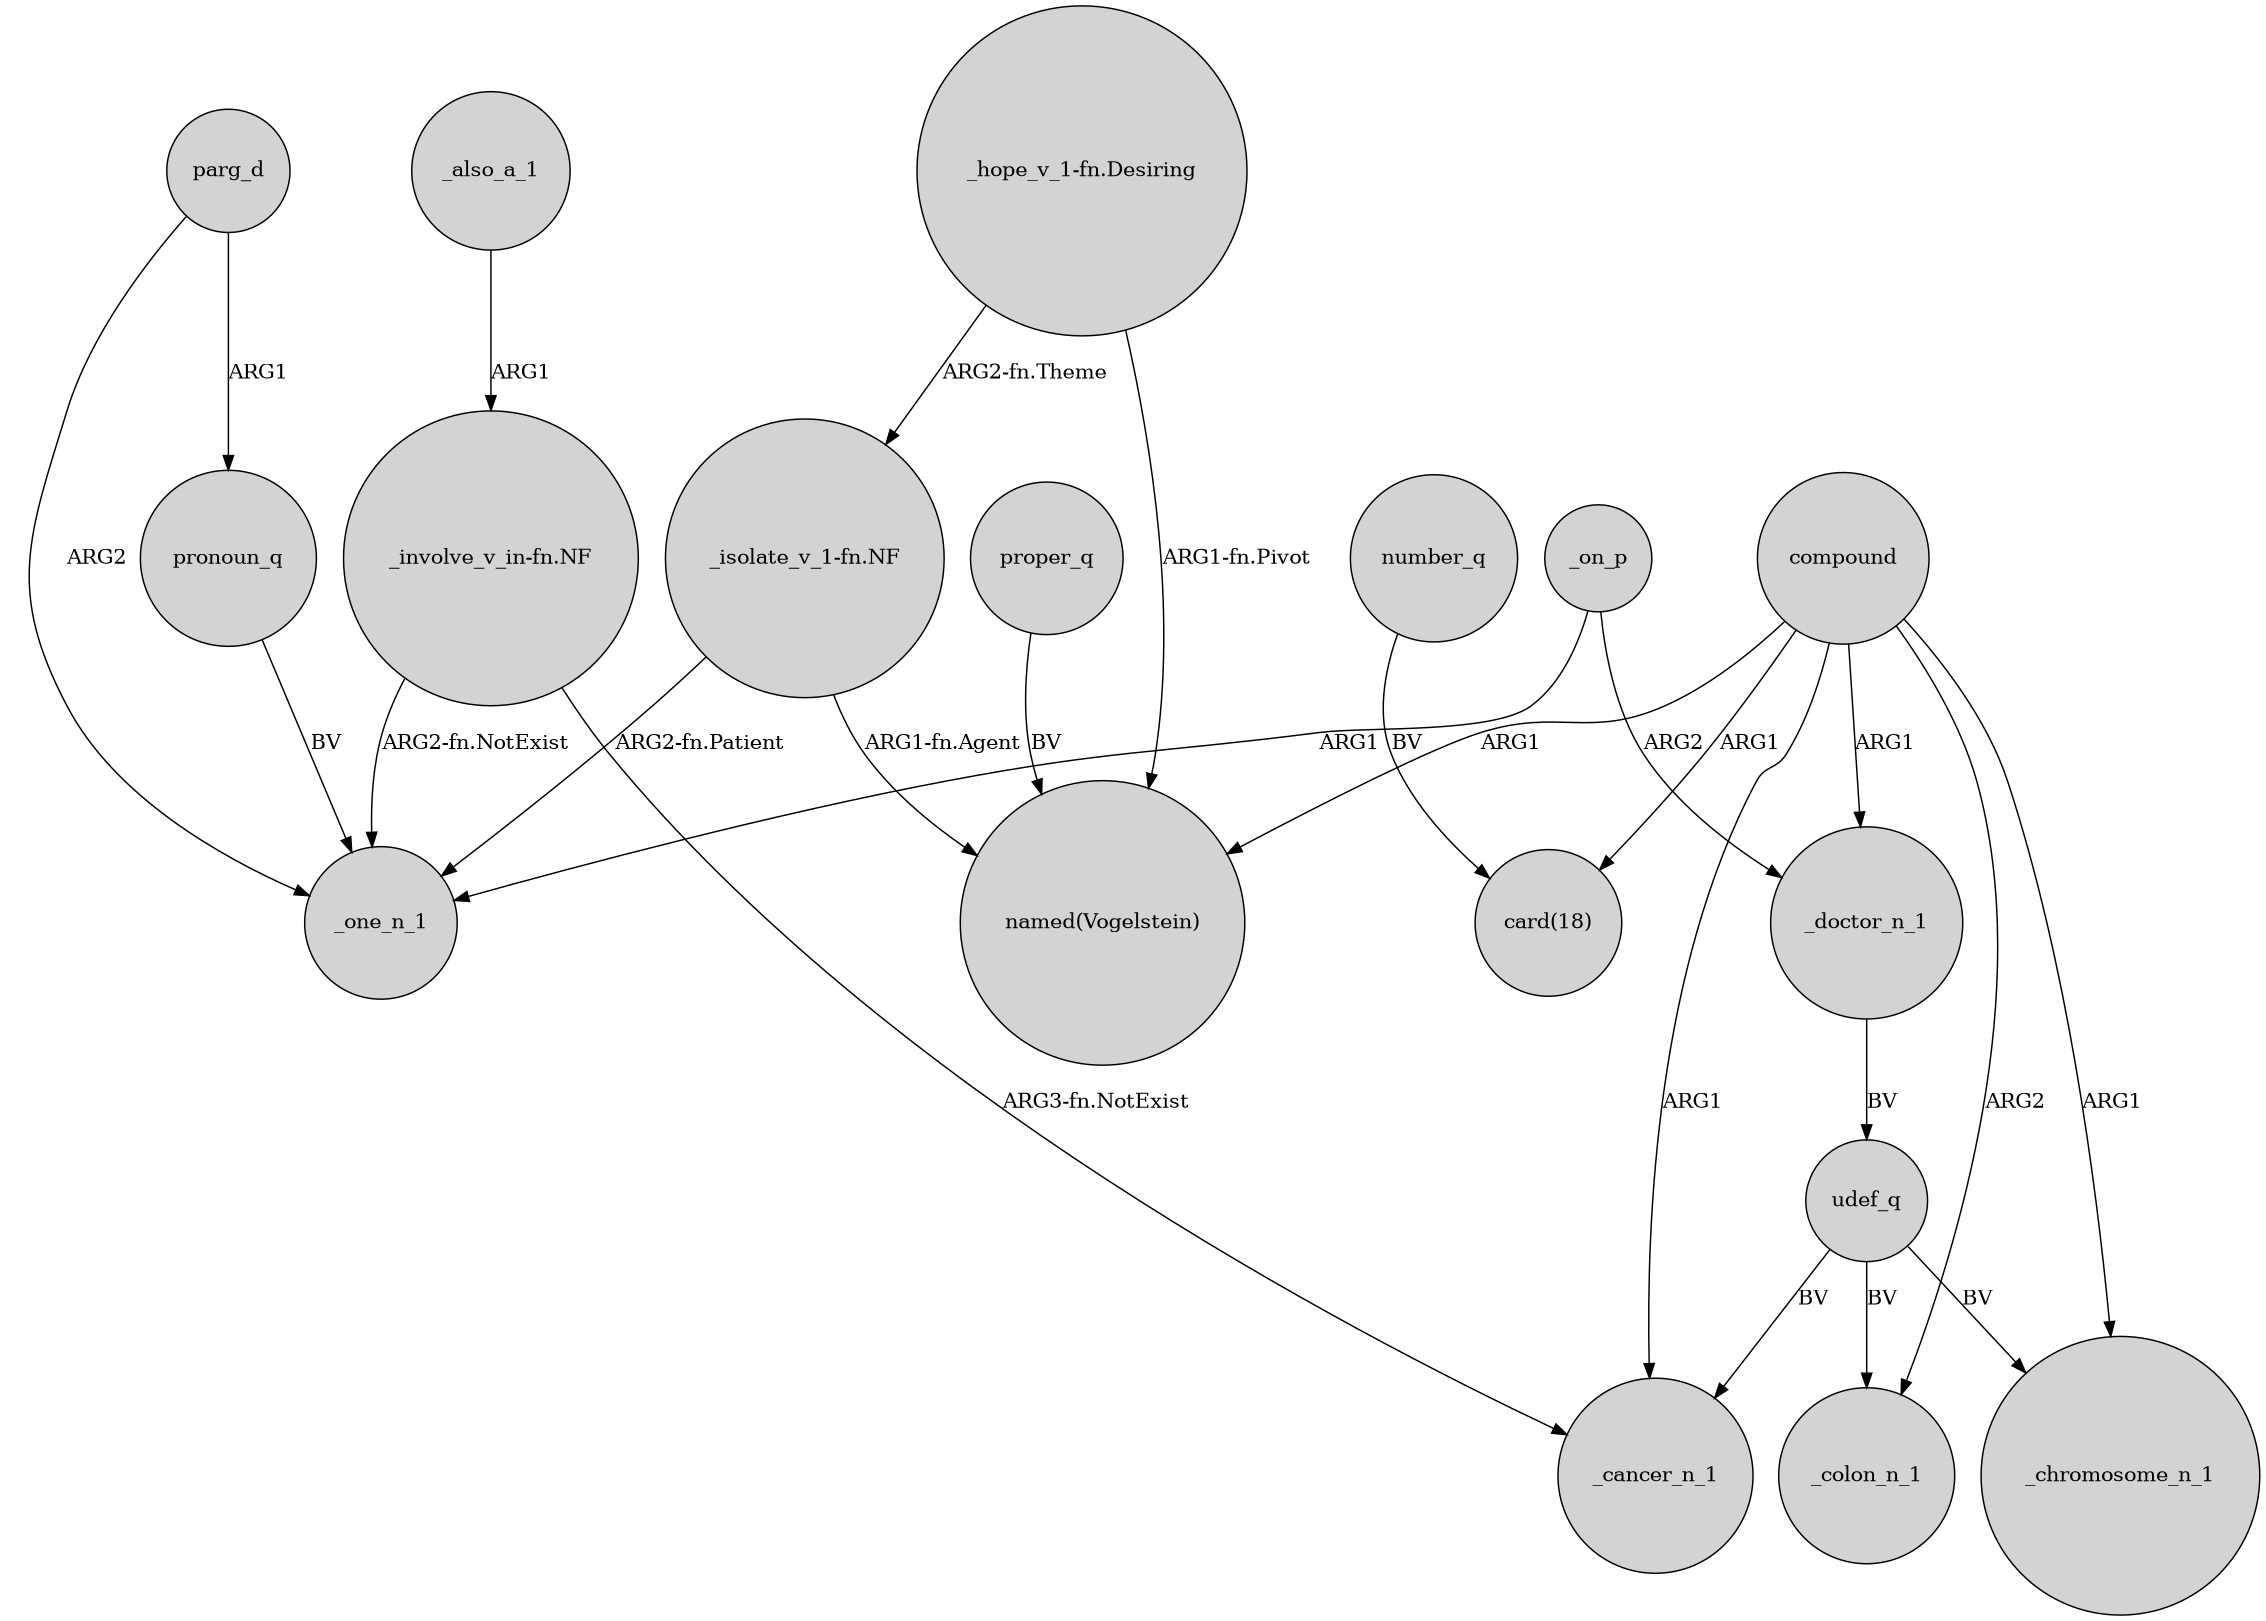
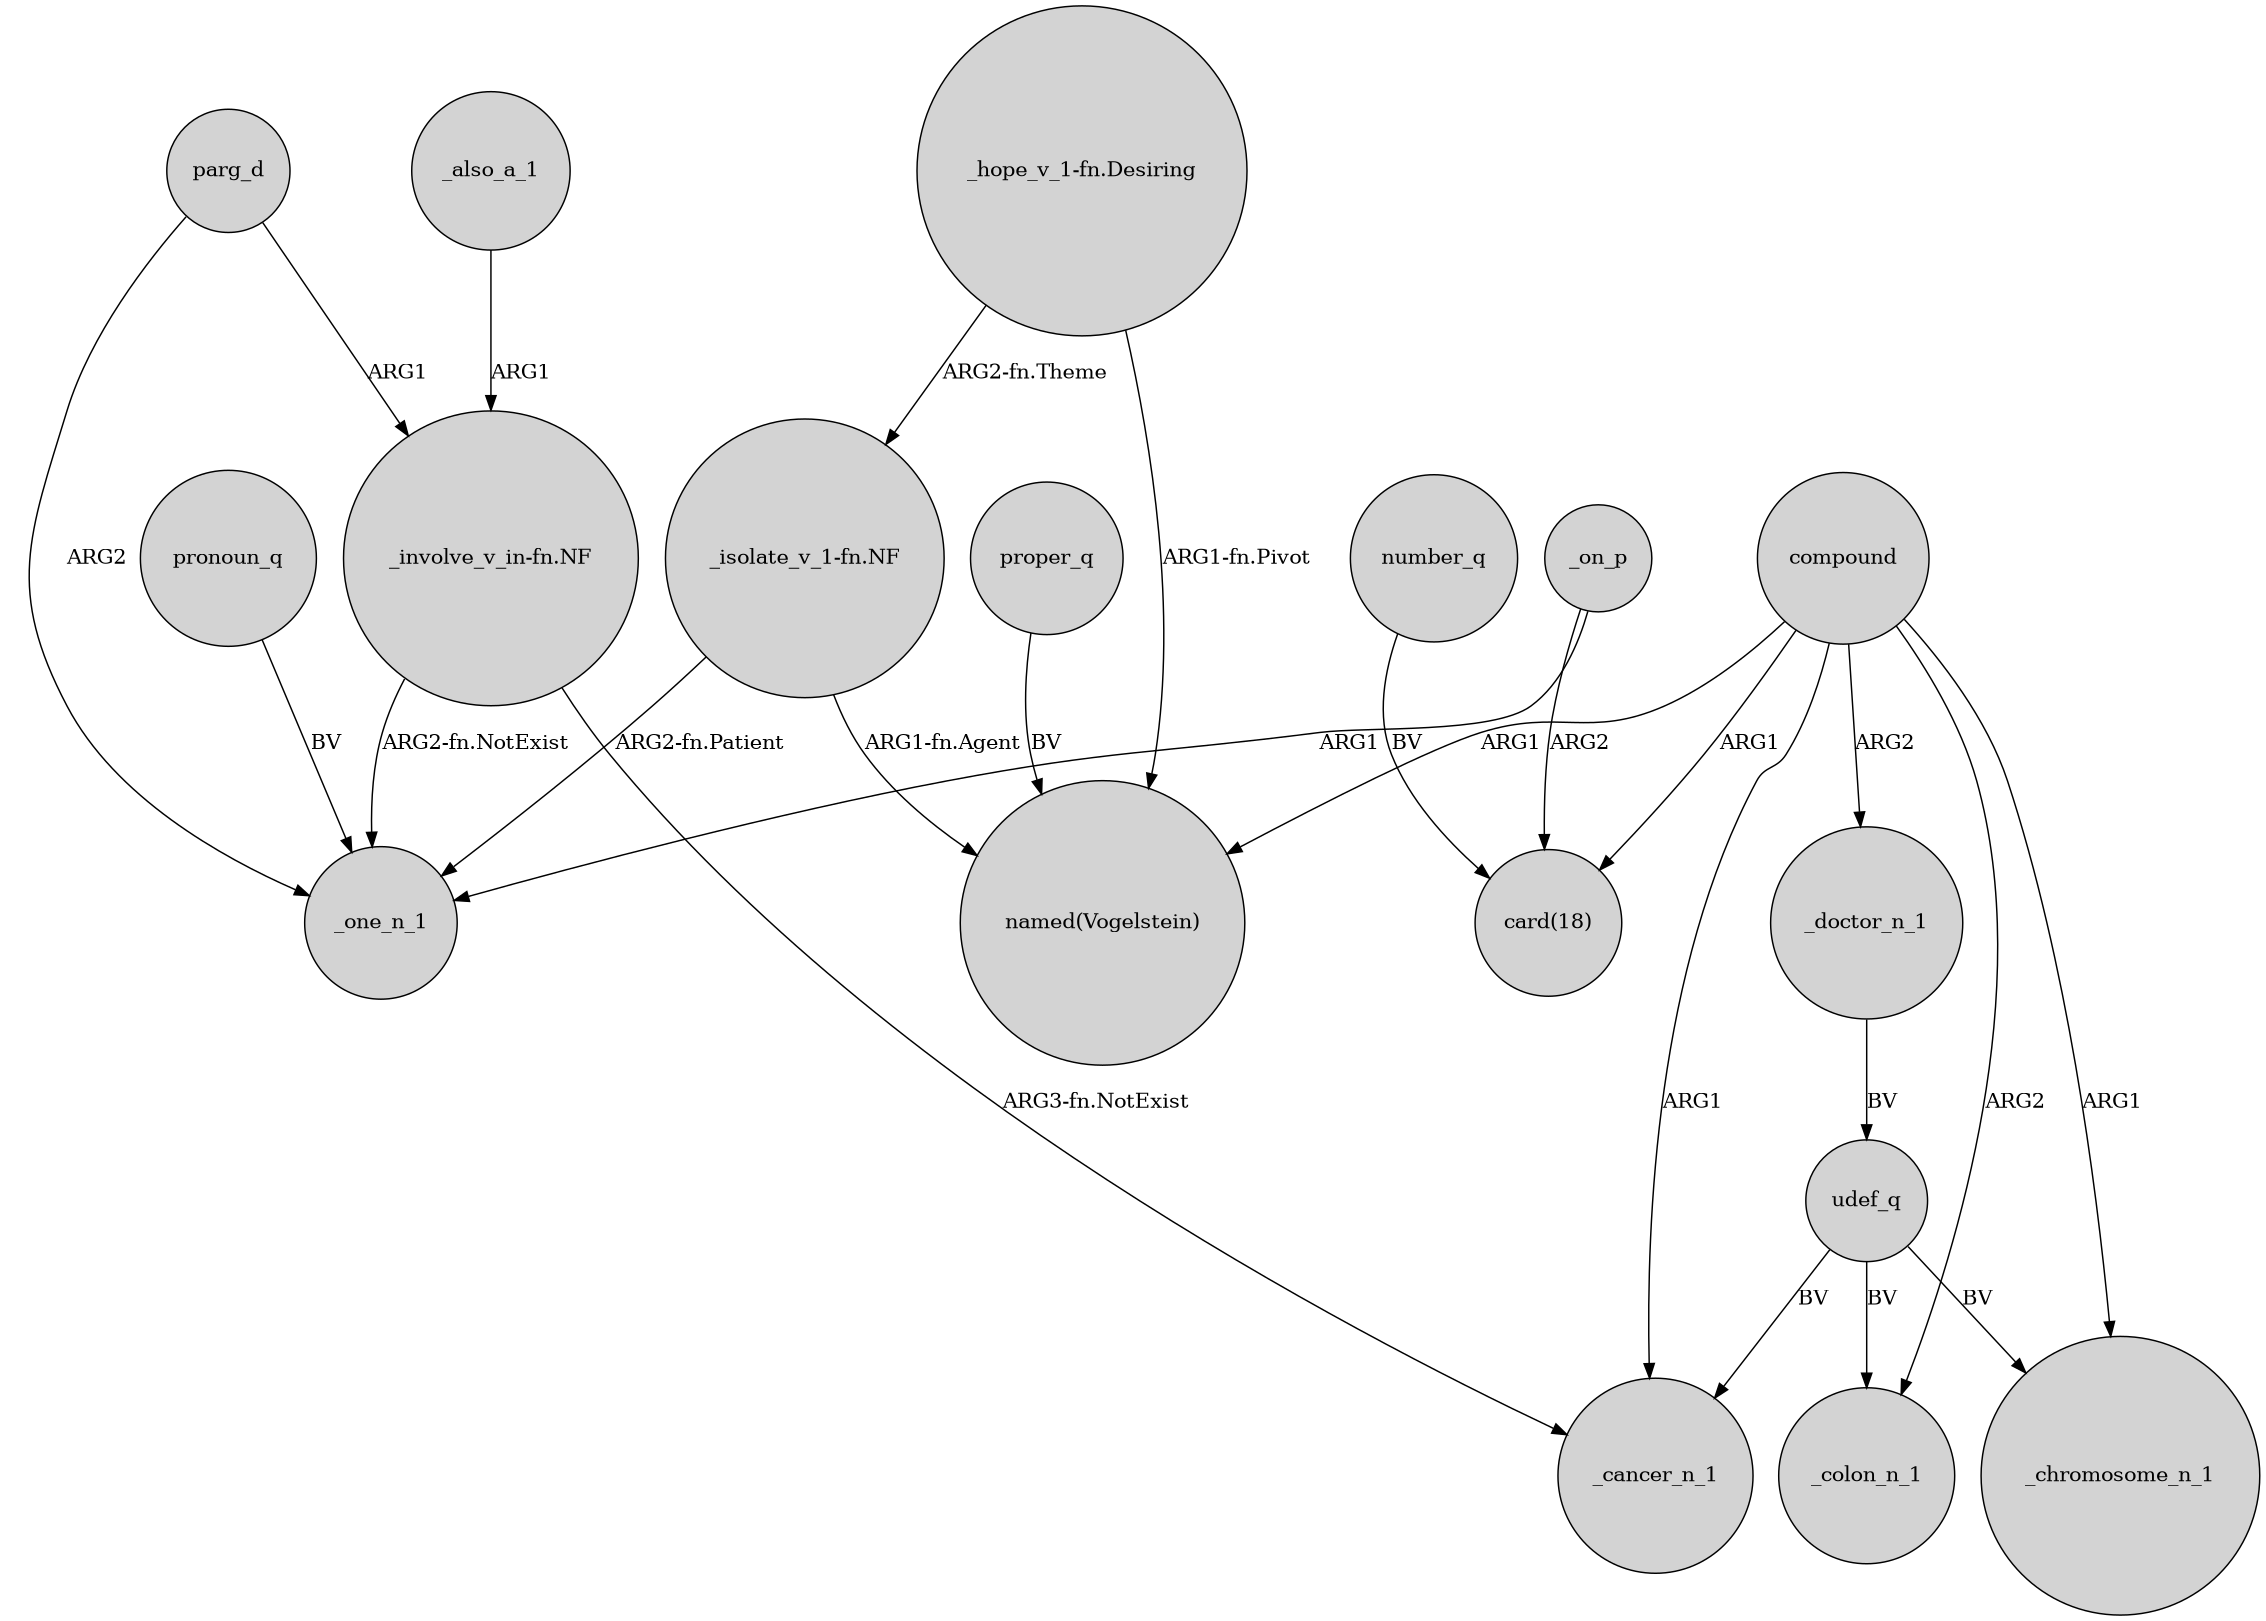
(228, 344) -> (331, 323)
(1885, 743) -> (1885, 743)
(1650, 763) -> (1554, 709)
